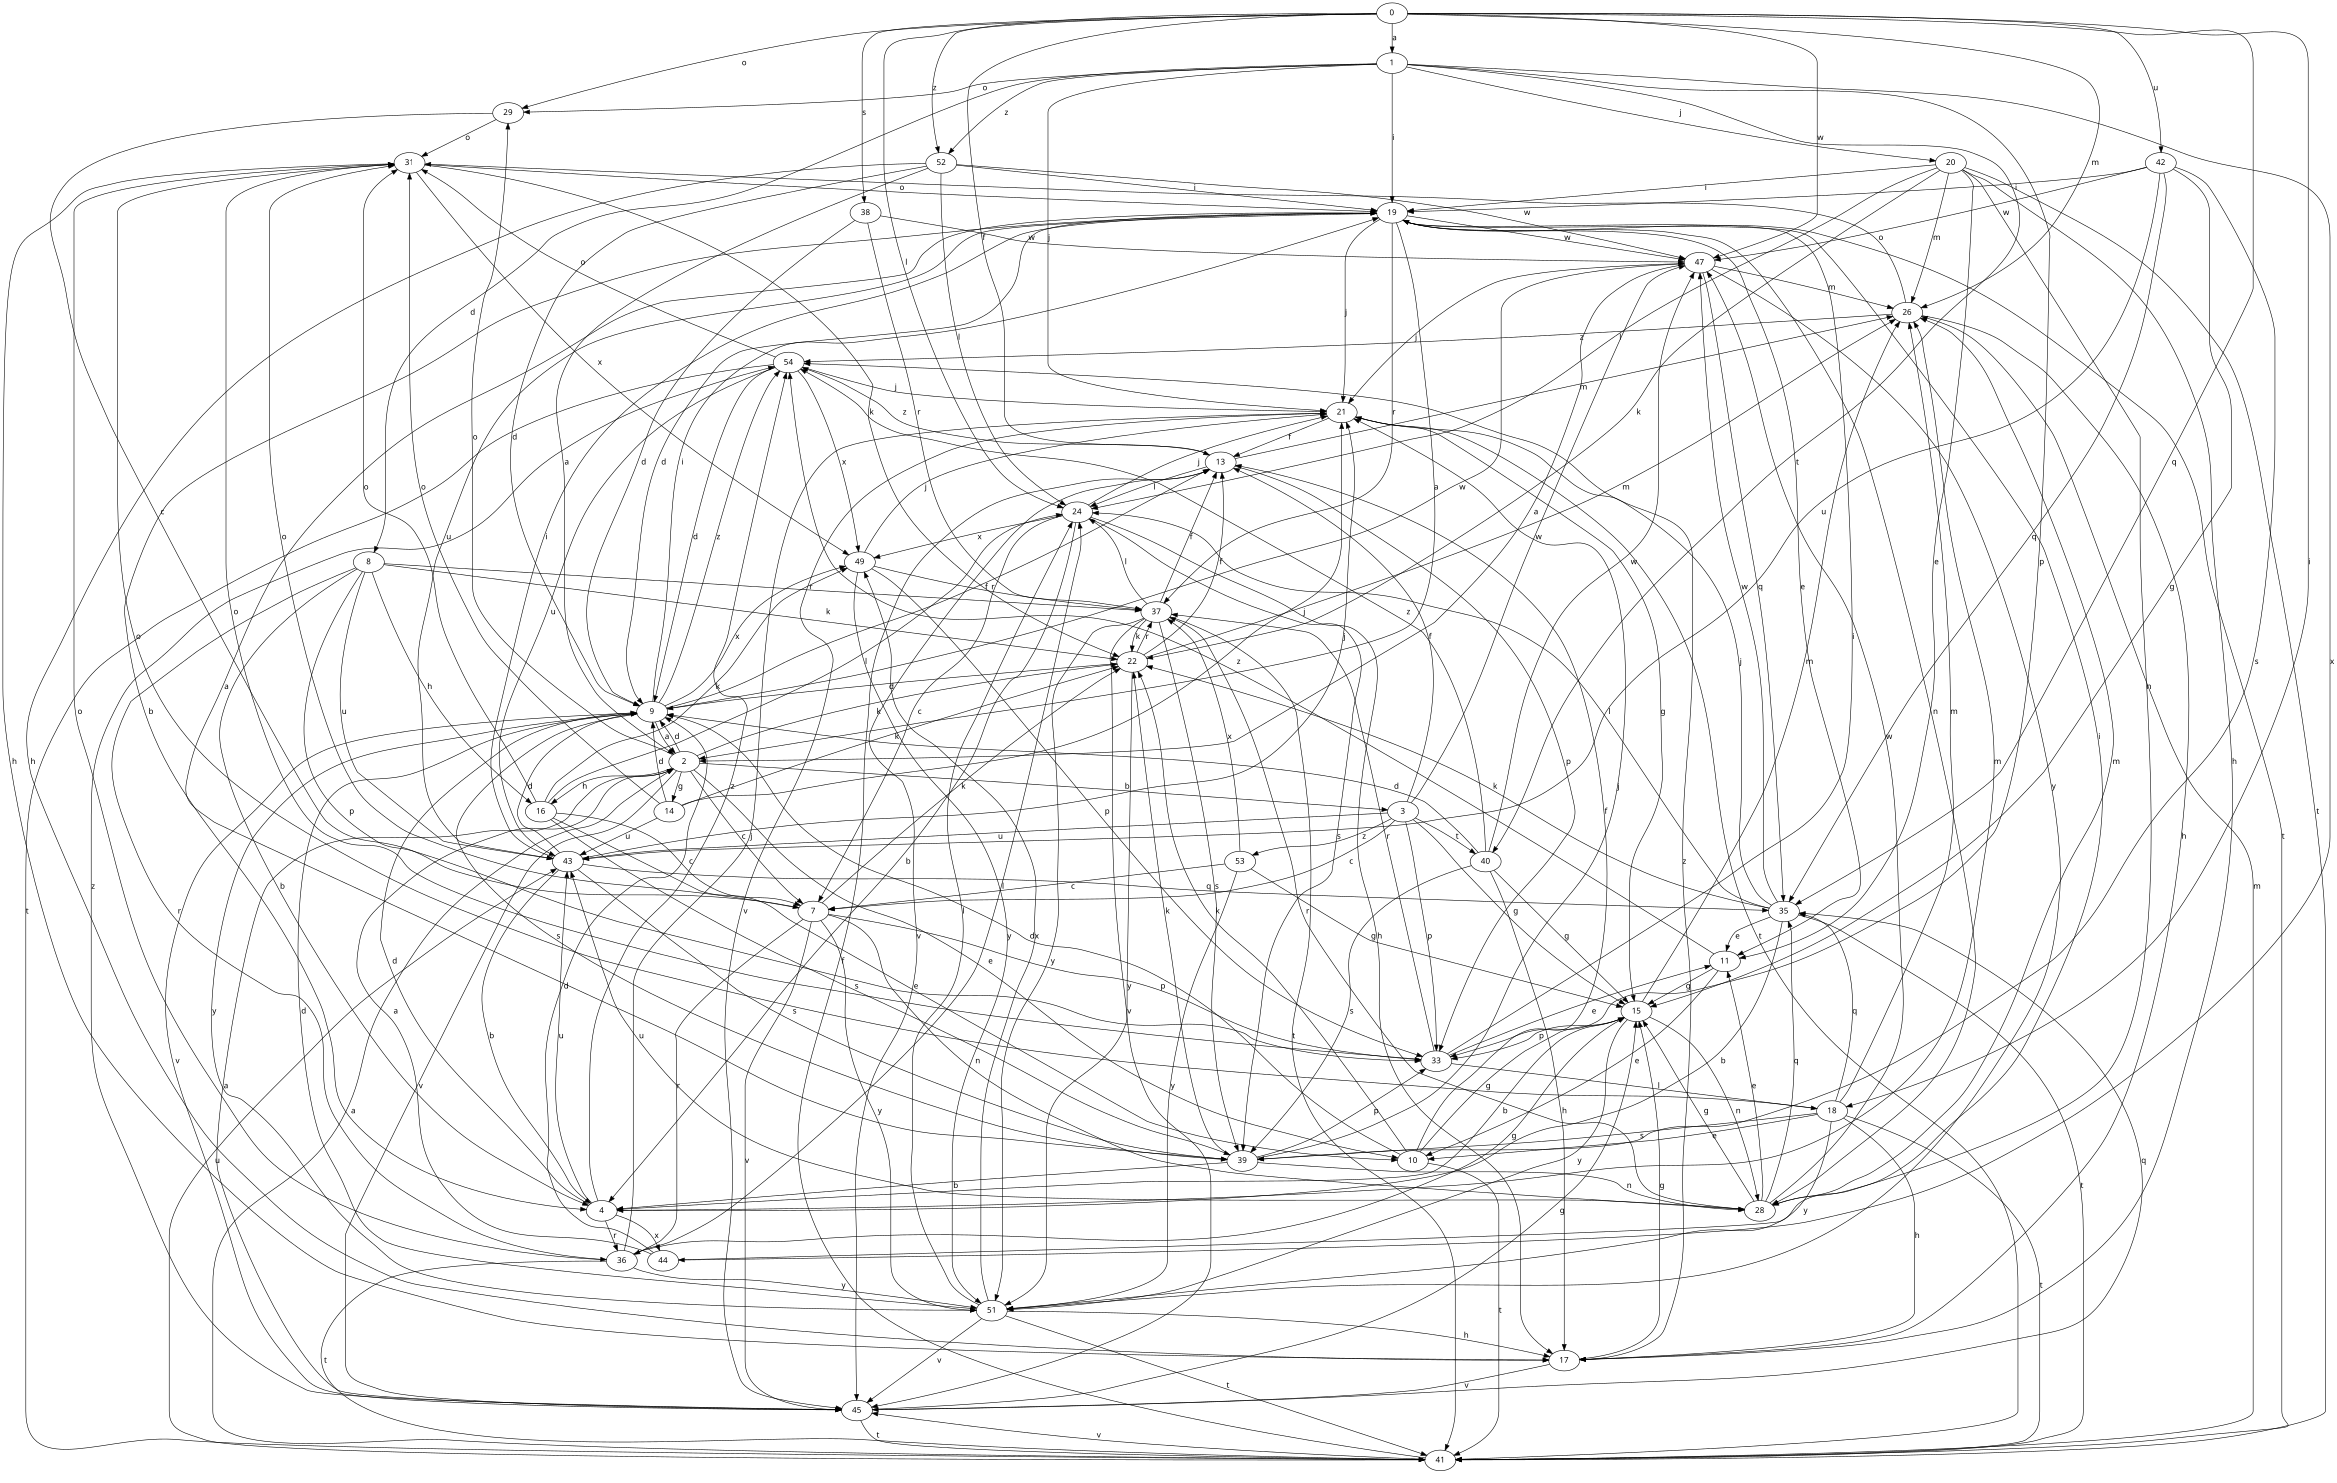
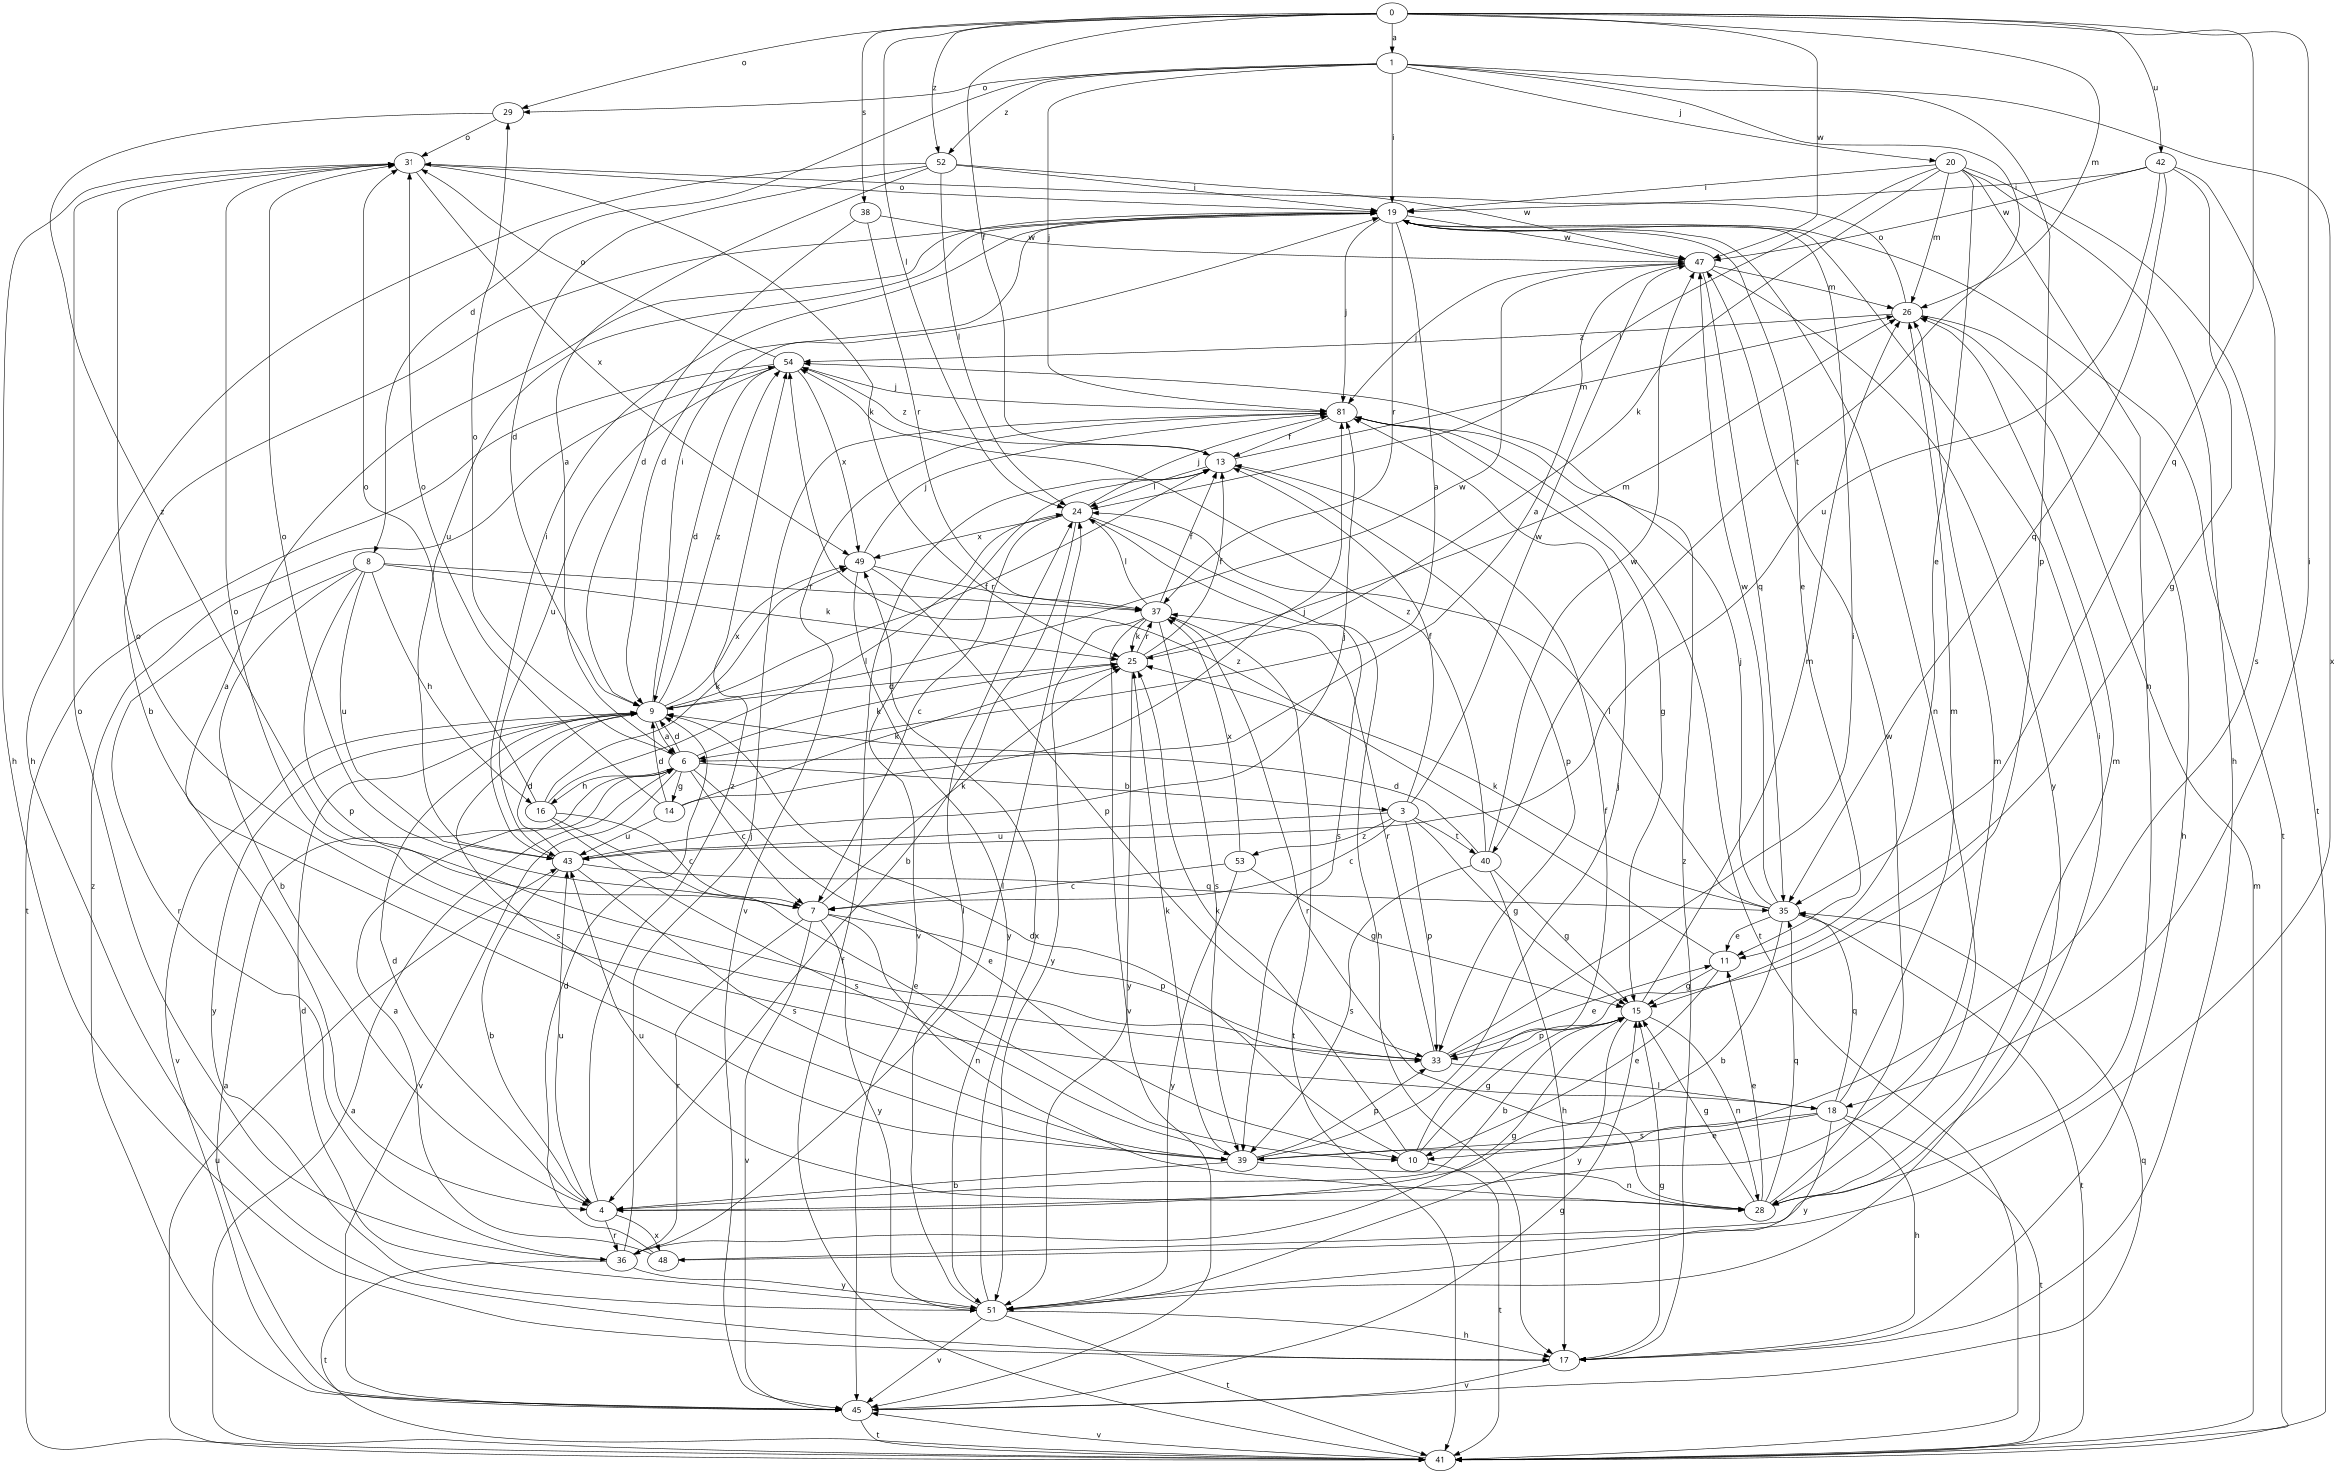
(1342, 412) -> (1342, 412)
(163, 512) -> (163, 512)
(1132, 662) -> (1132, 662)
(684, 762) -> (684, 762)
(663, 1261) -> (663, 1261)
